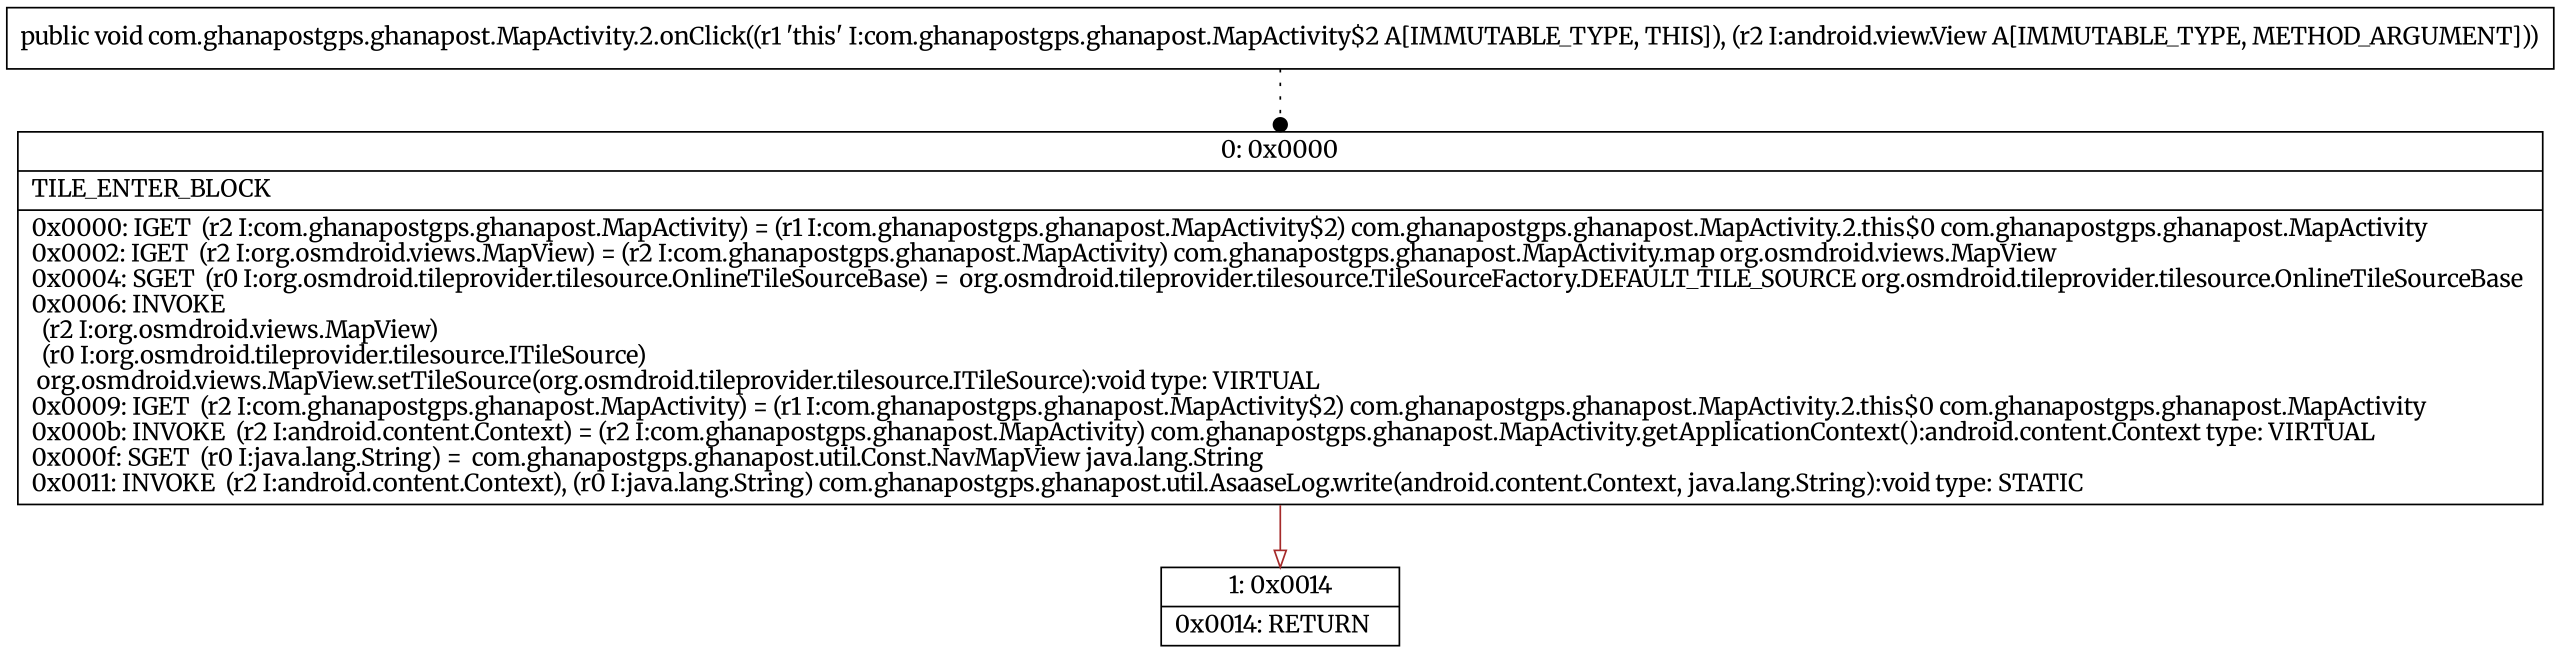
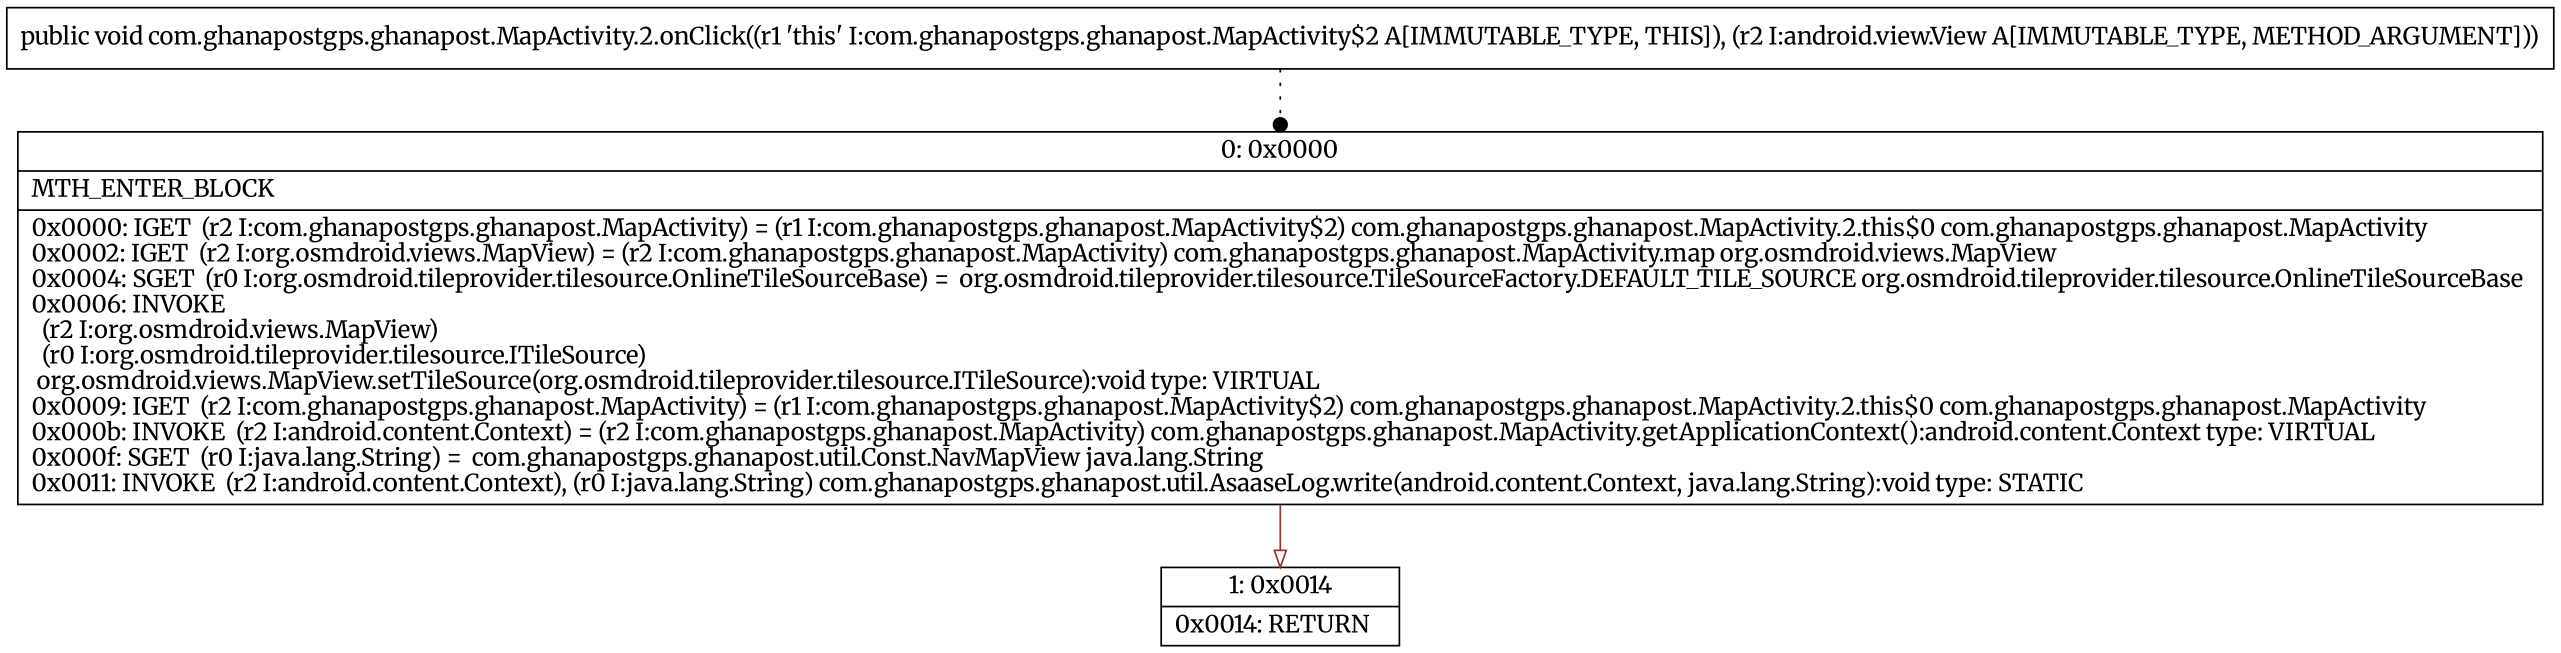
(151, 190) -> (153, 190)
